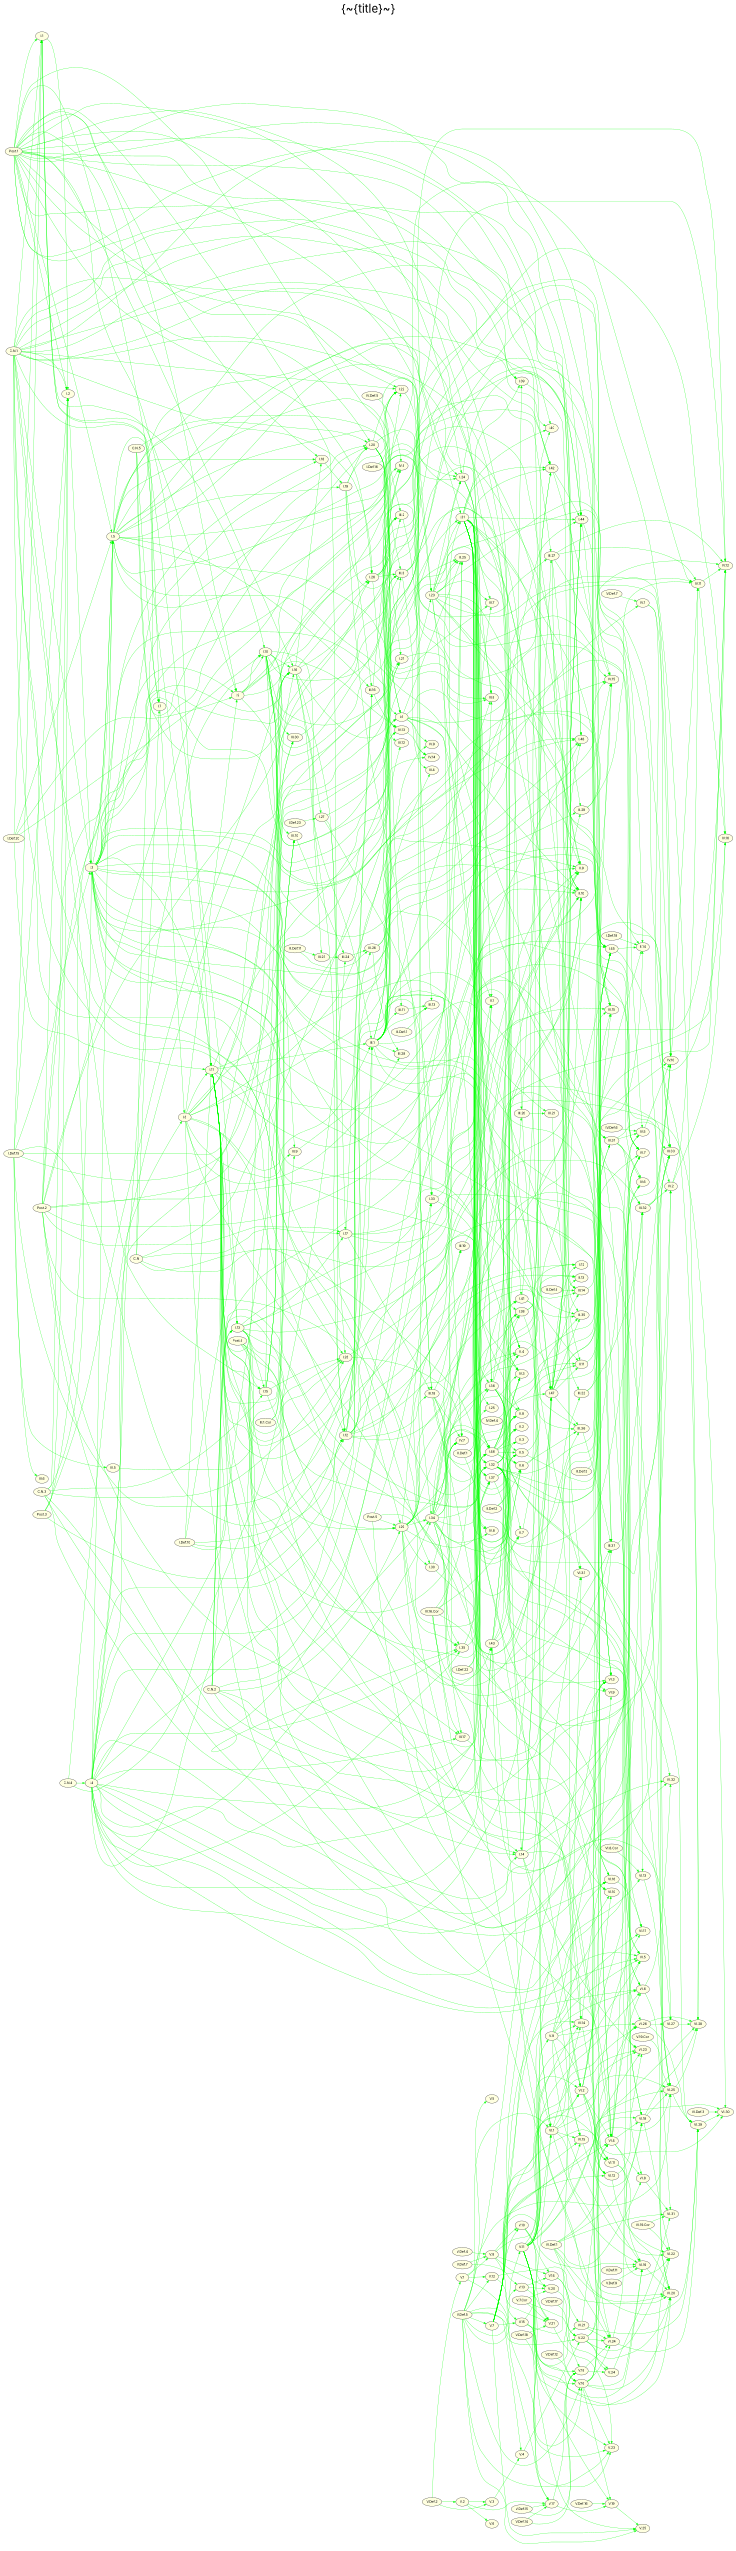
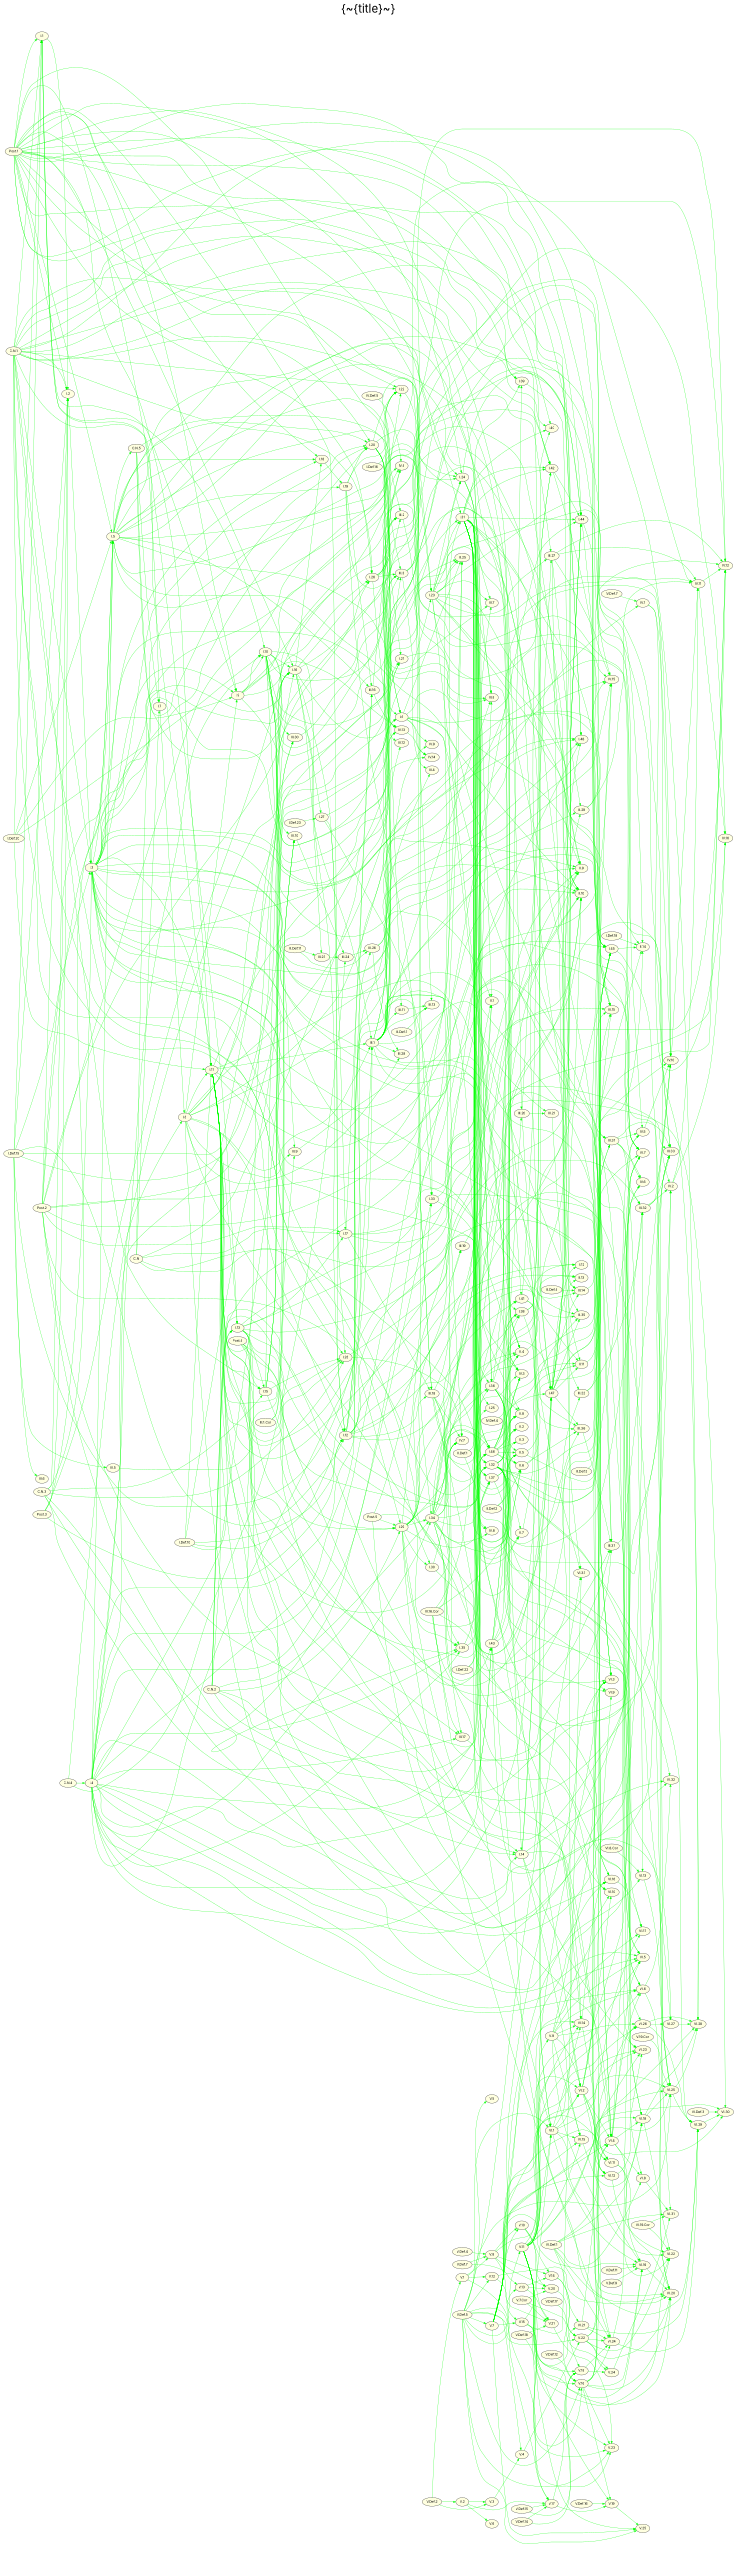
(136, 437) -> (117, 492)
(612, 1128) -> none
